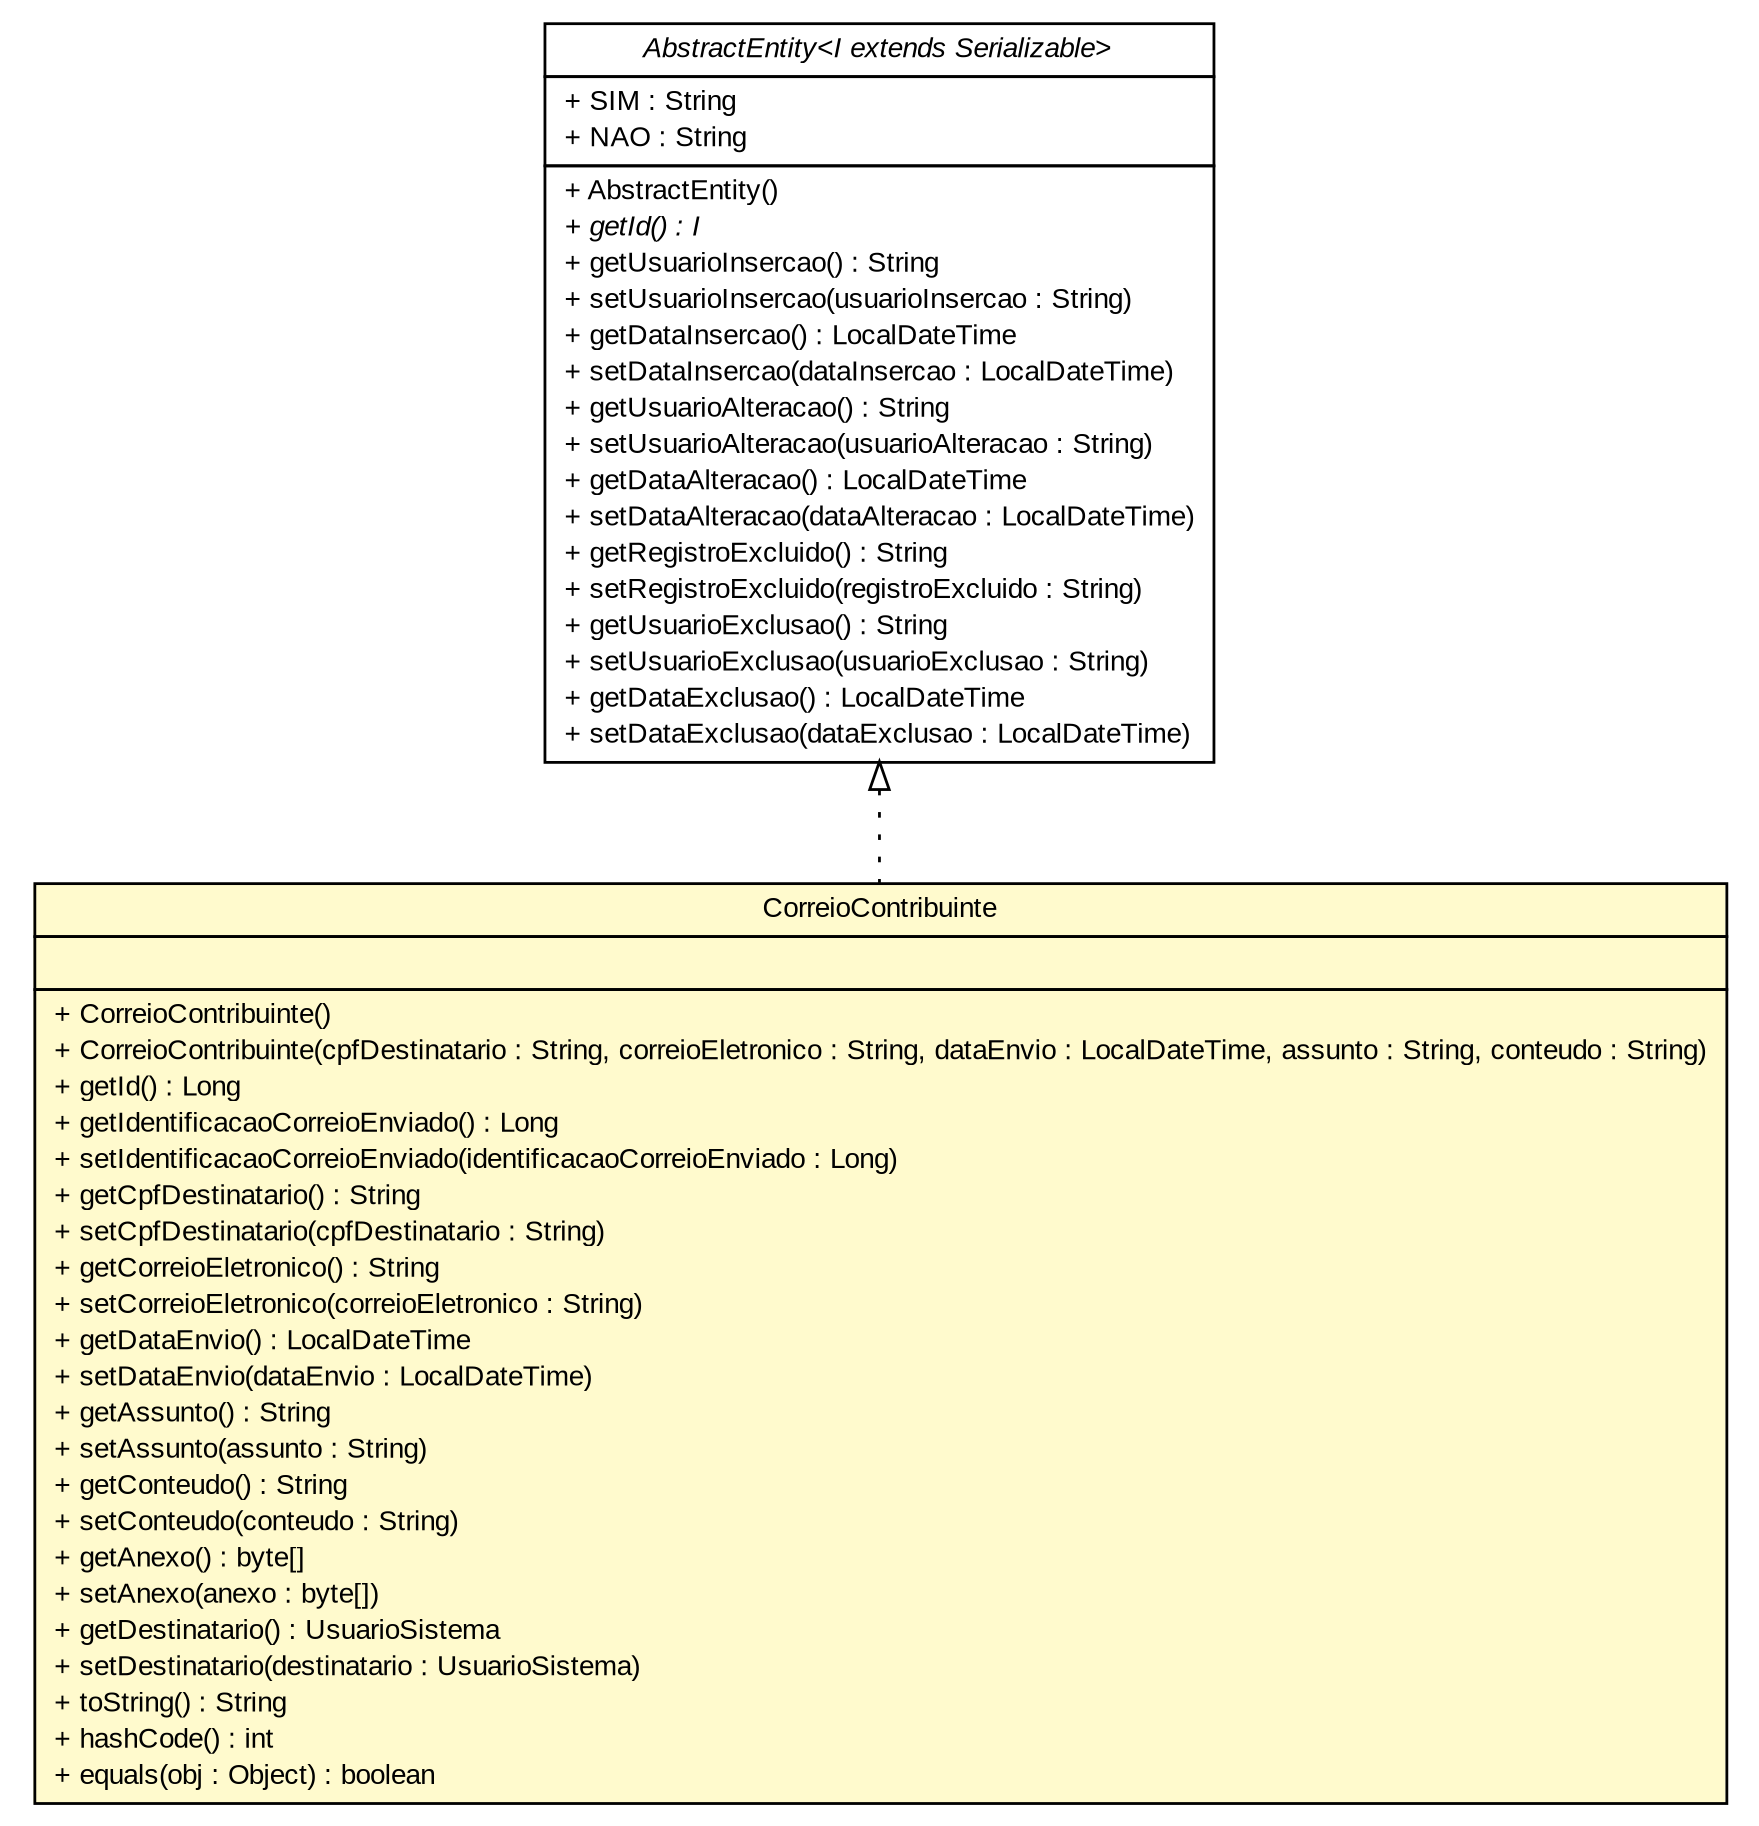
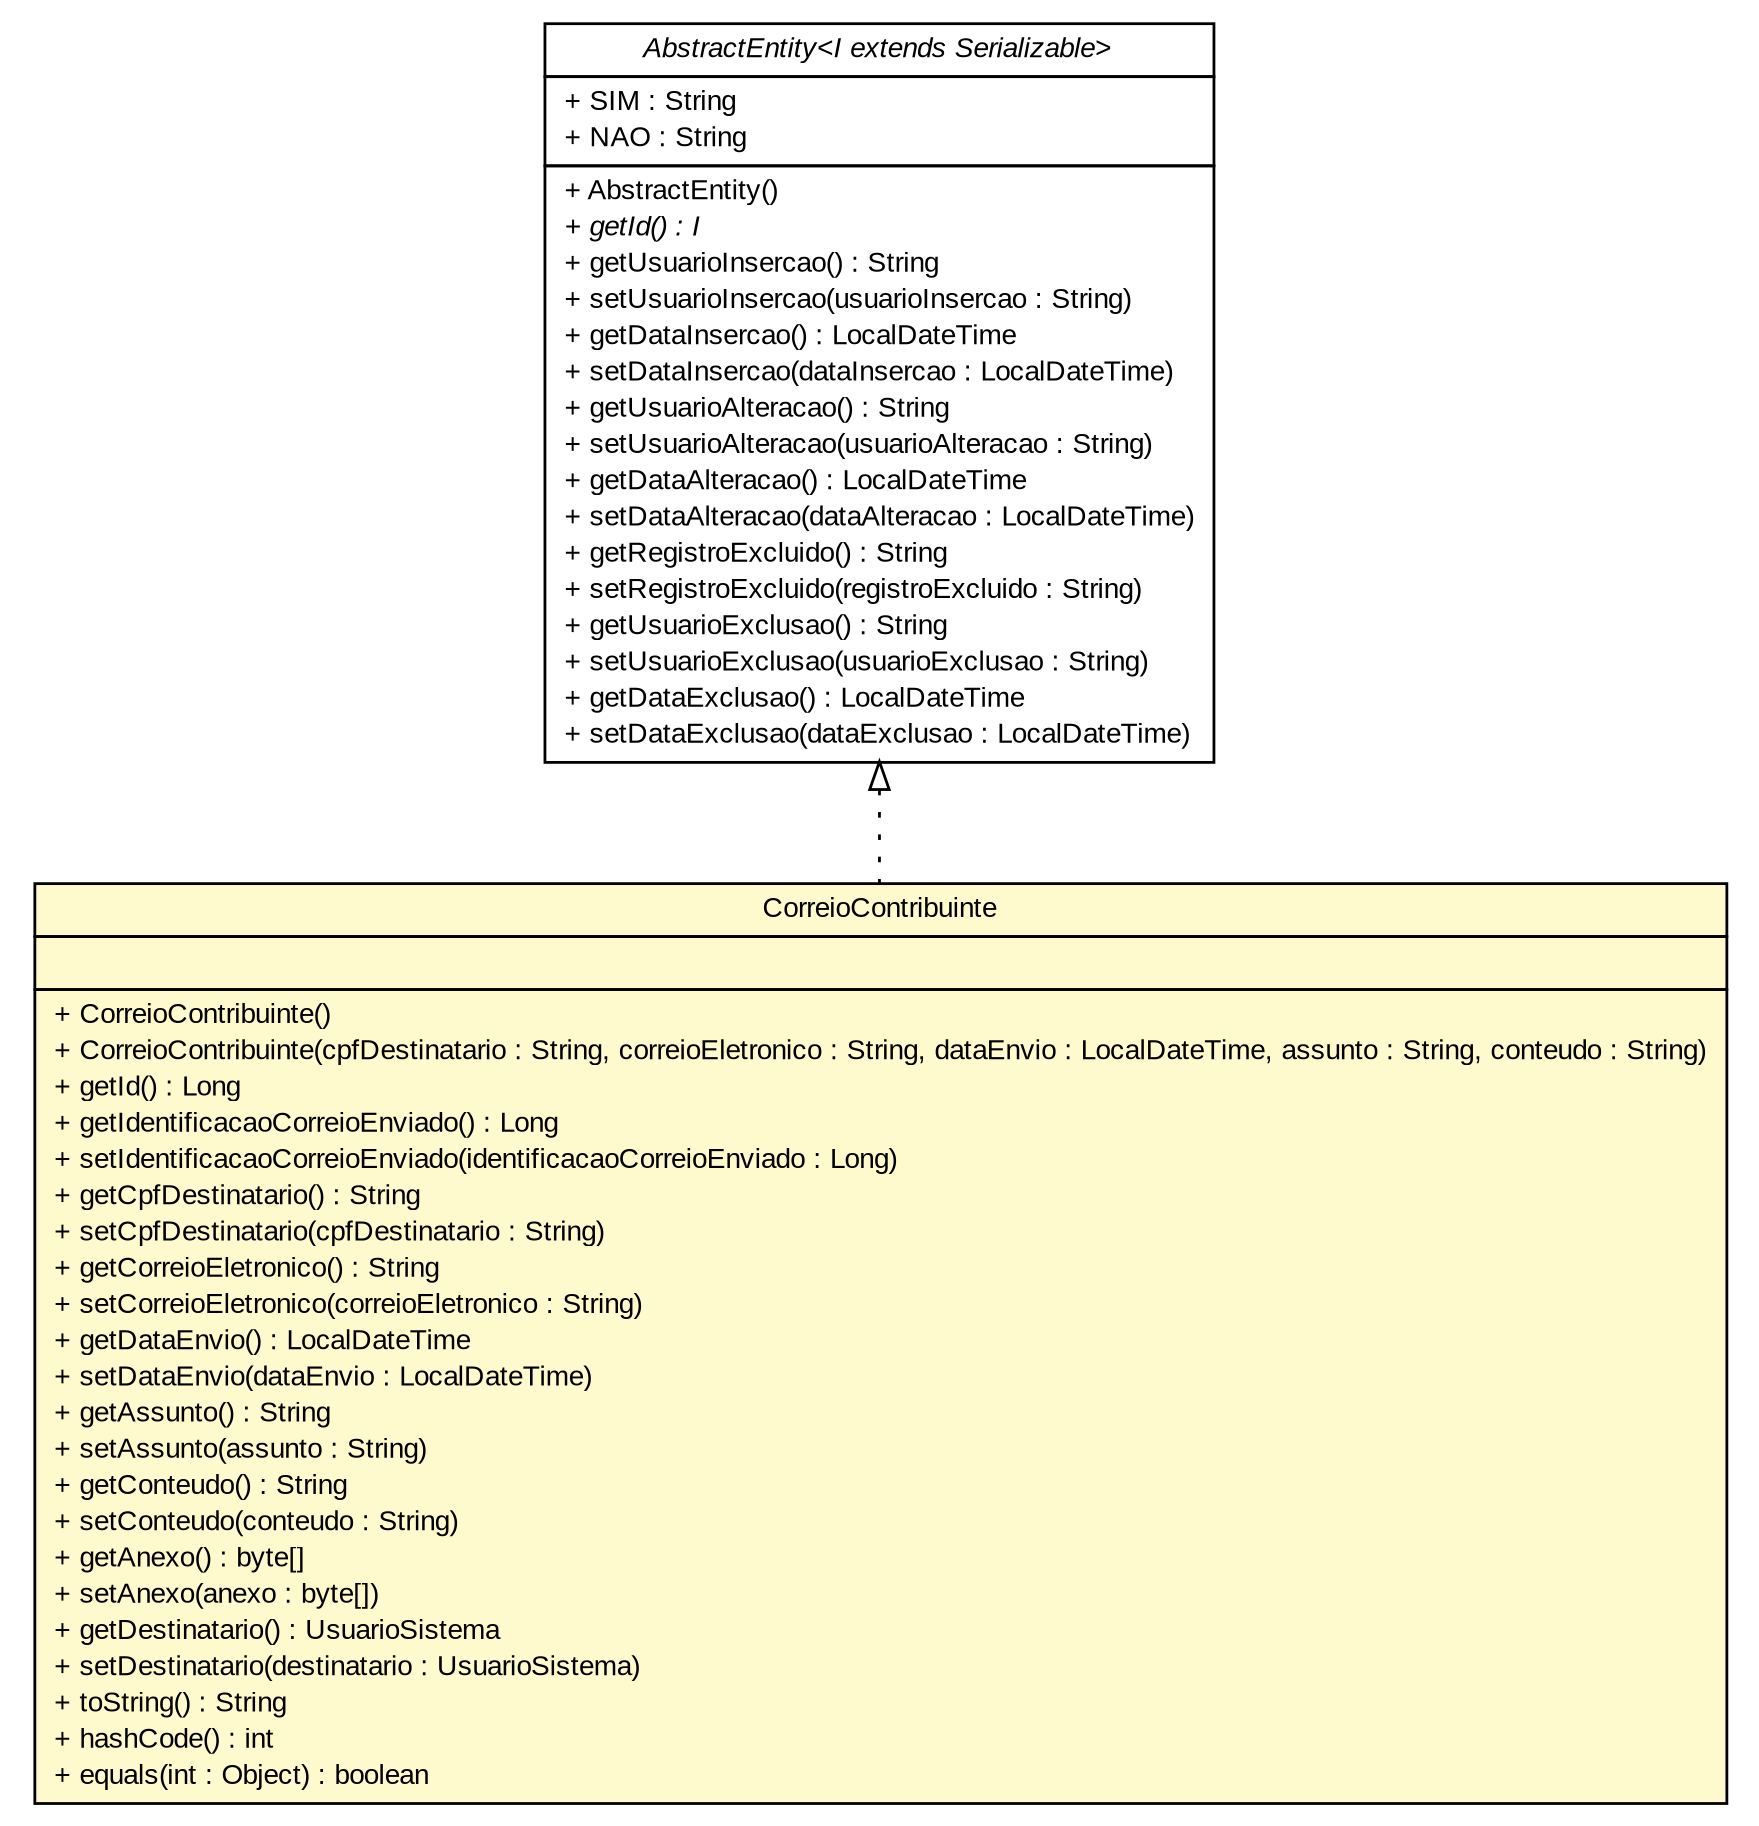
(245, 1776) -> (243, 1776)
